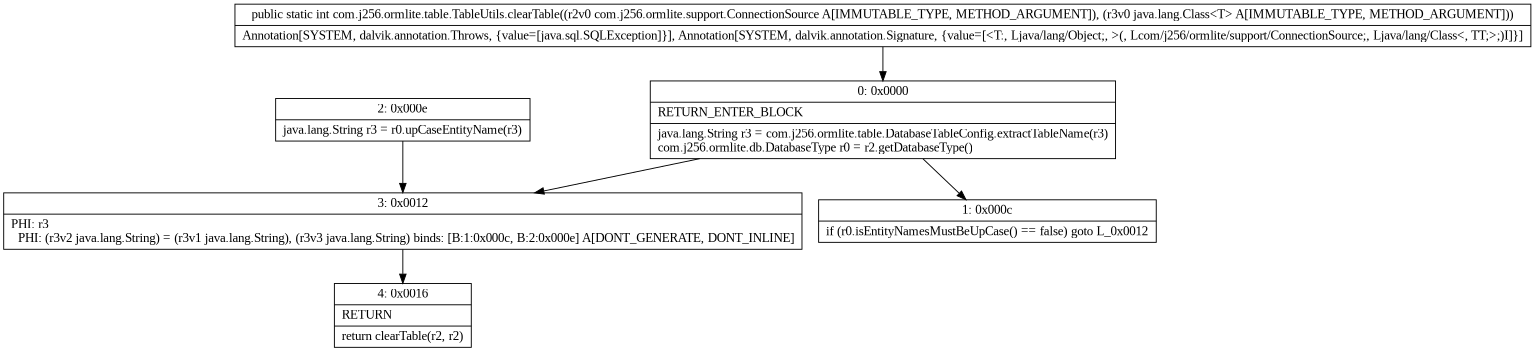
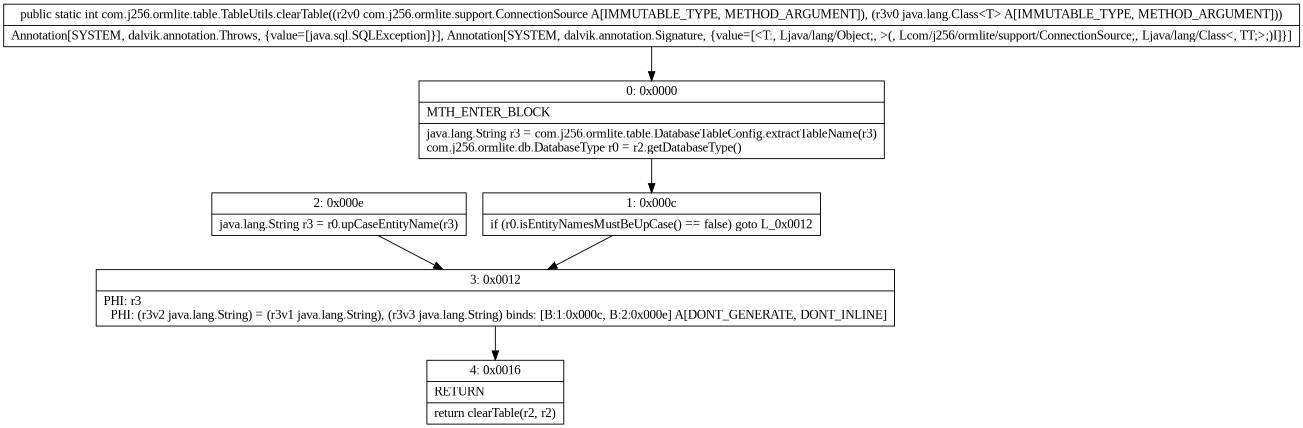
(730, 112) -> (488, 112)
(622, 175) -> (584, 250)
